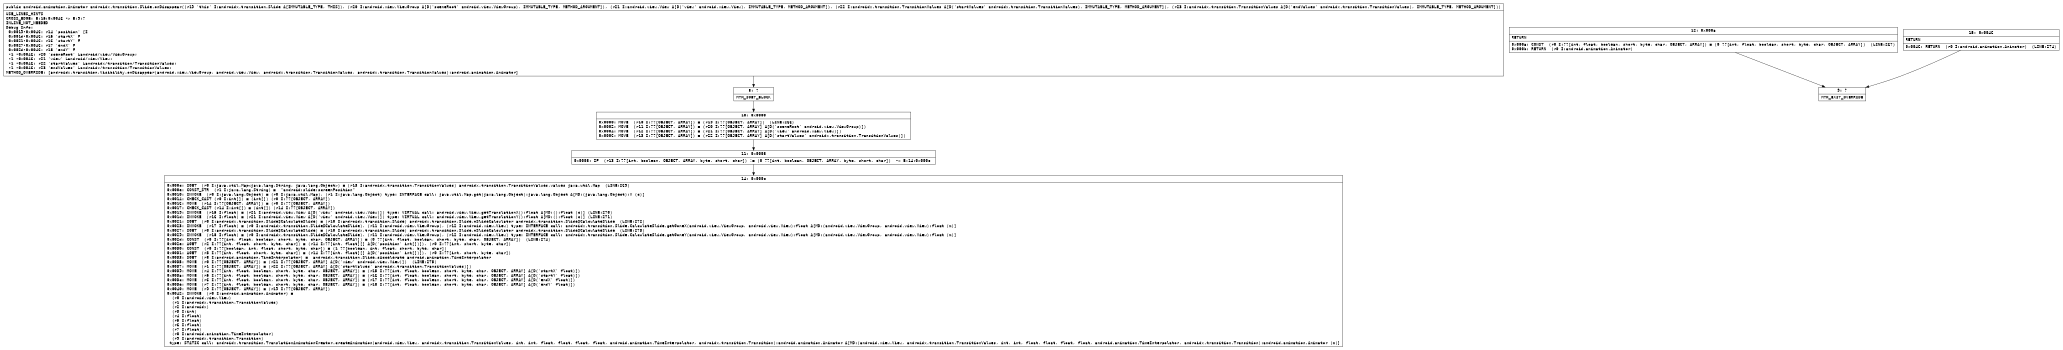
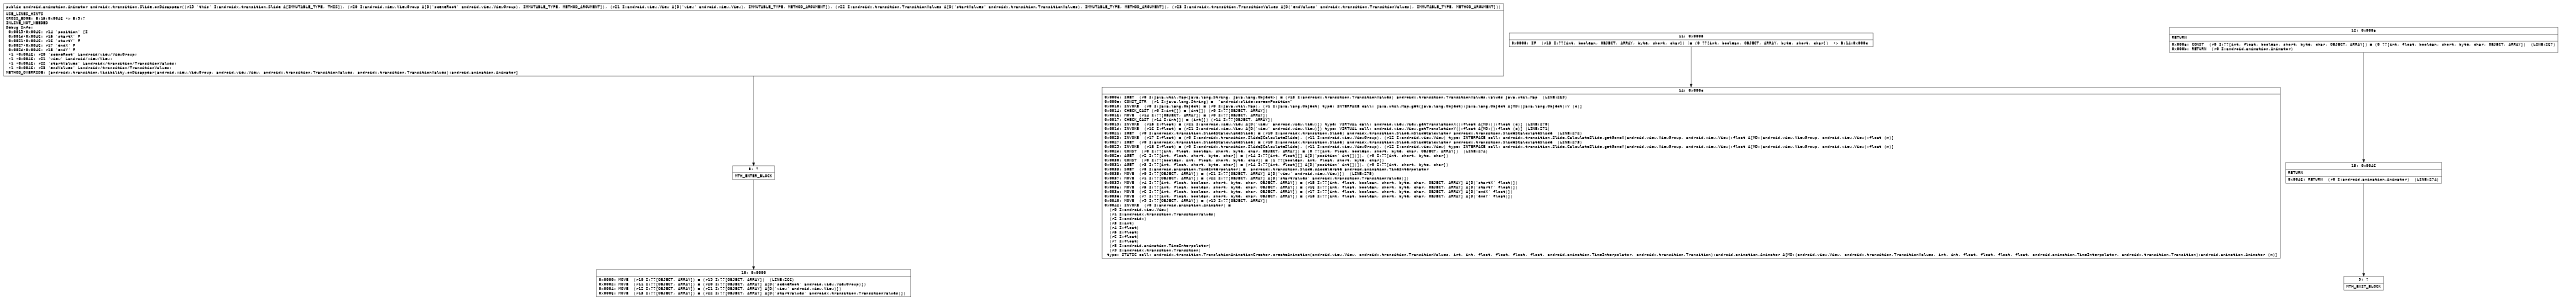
(1779, 69) -> (2364, 106)
(754, 97) -> (754, 176)
(1842, 97) -> (2364, 287)
(754, 143) -> none
